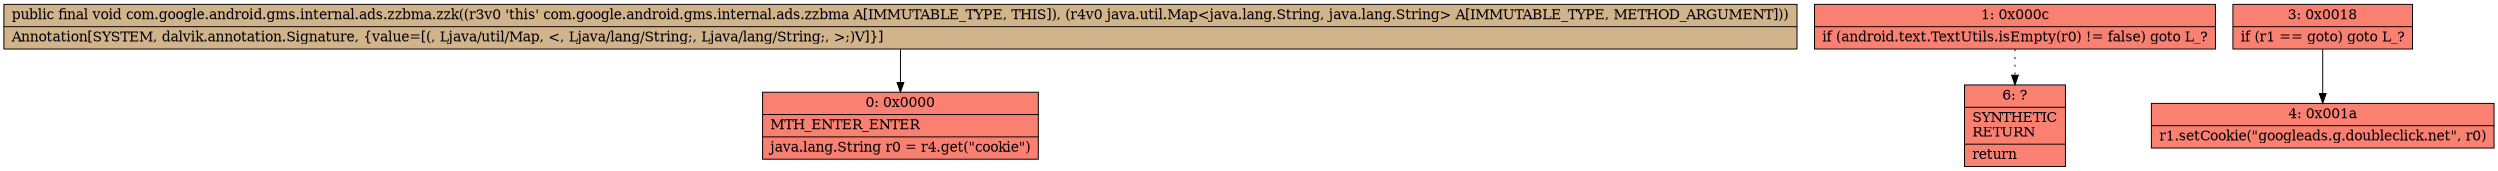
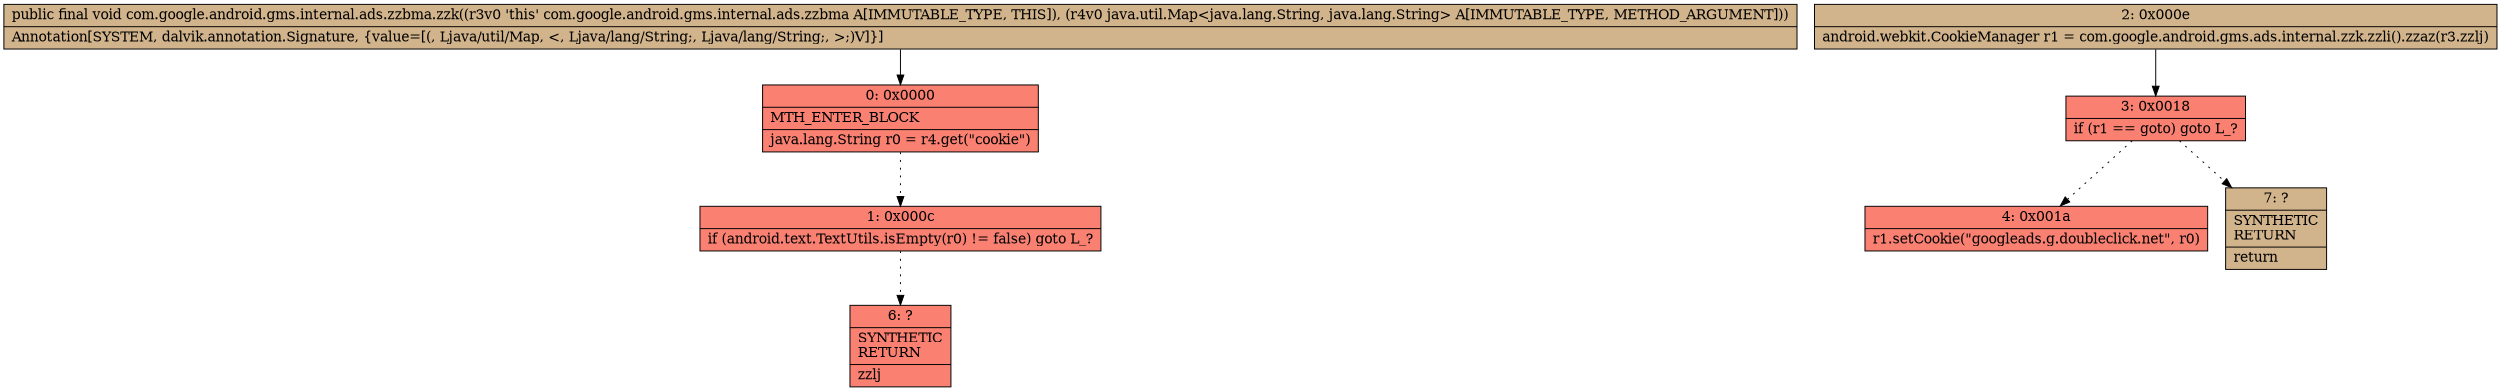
none -> (2156, 27)
(2323, 71) -> (2100, 170)
(845, 125) -> (845, 118)
(1995, 155) -> (870, 375)
none -> (900, 174)
none -> (2276, 229)
